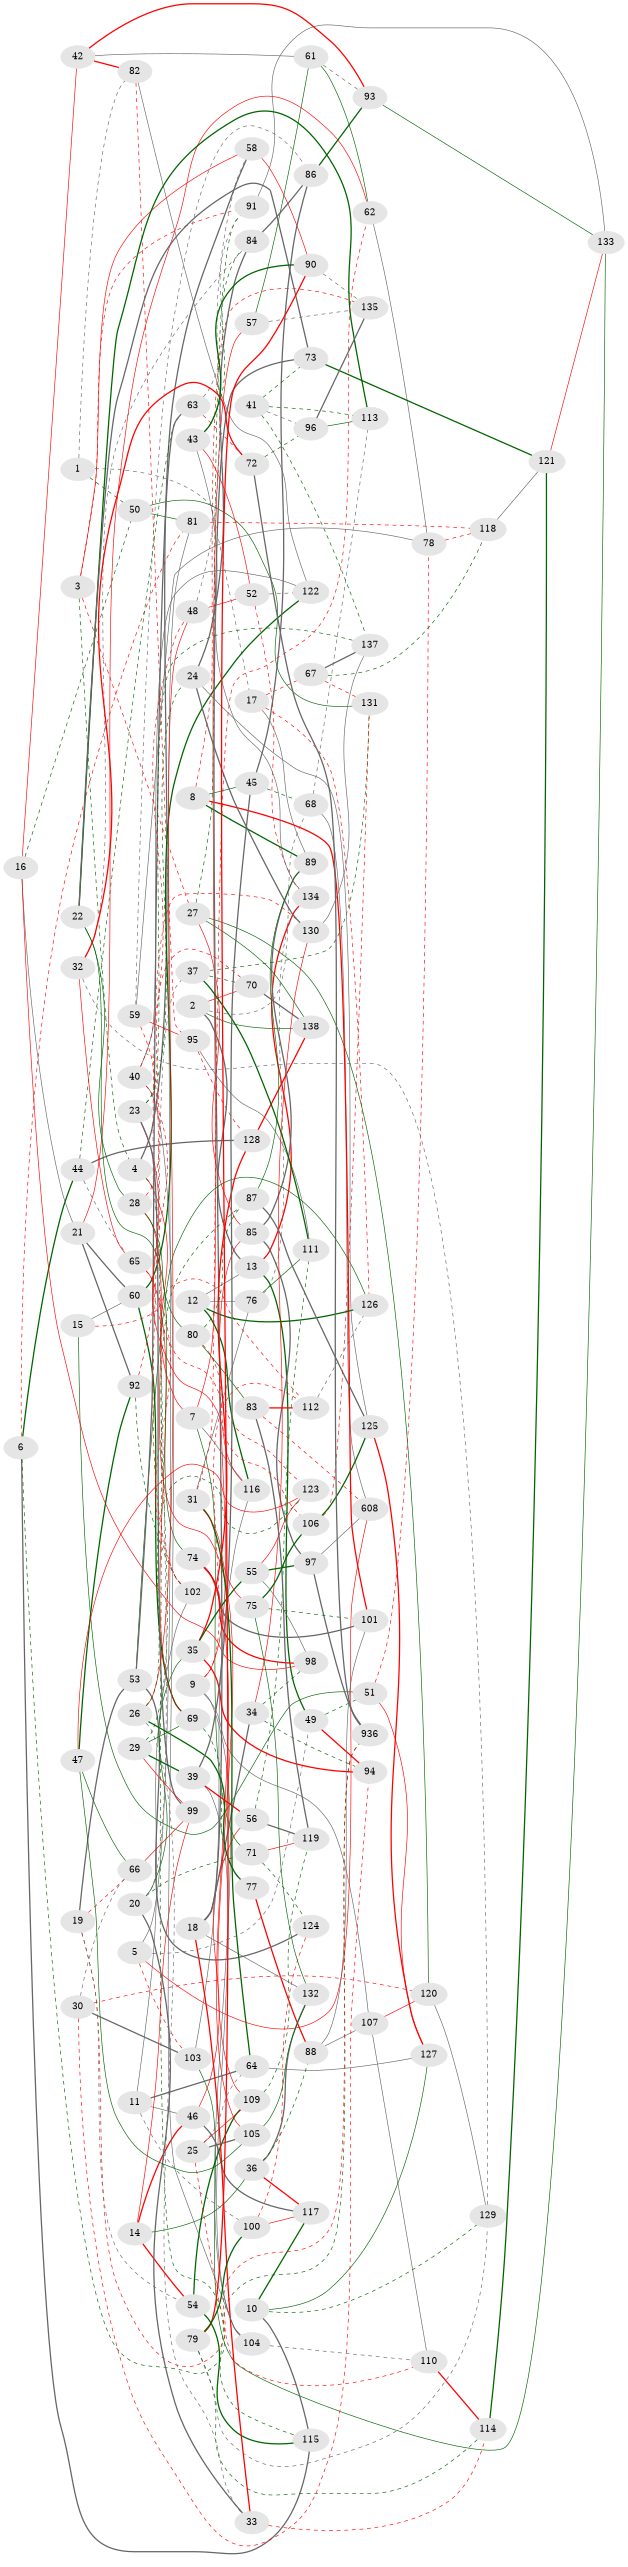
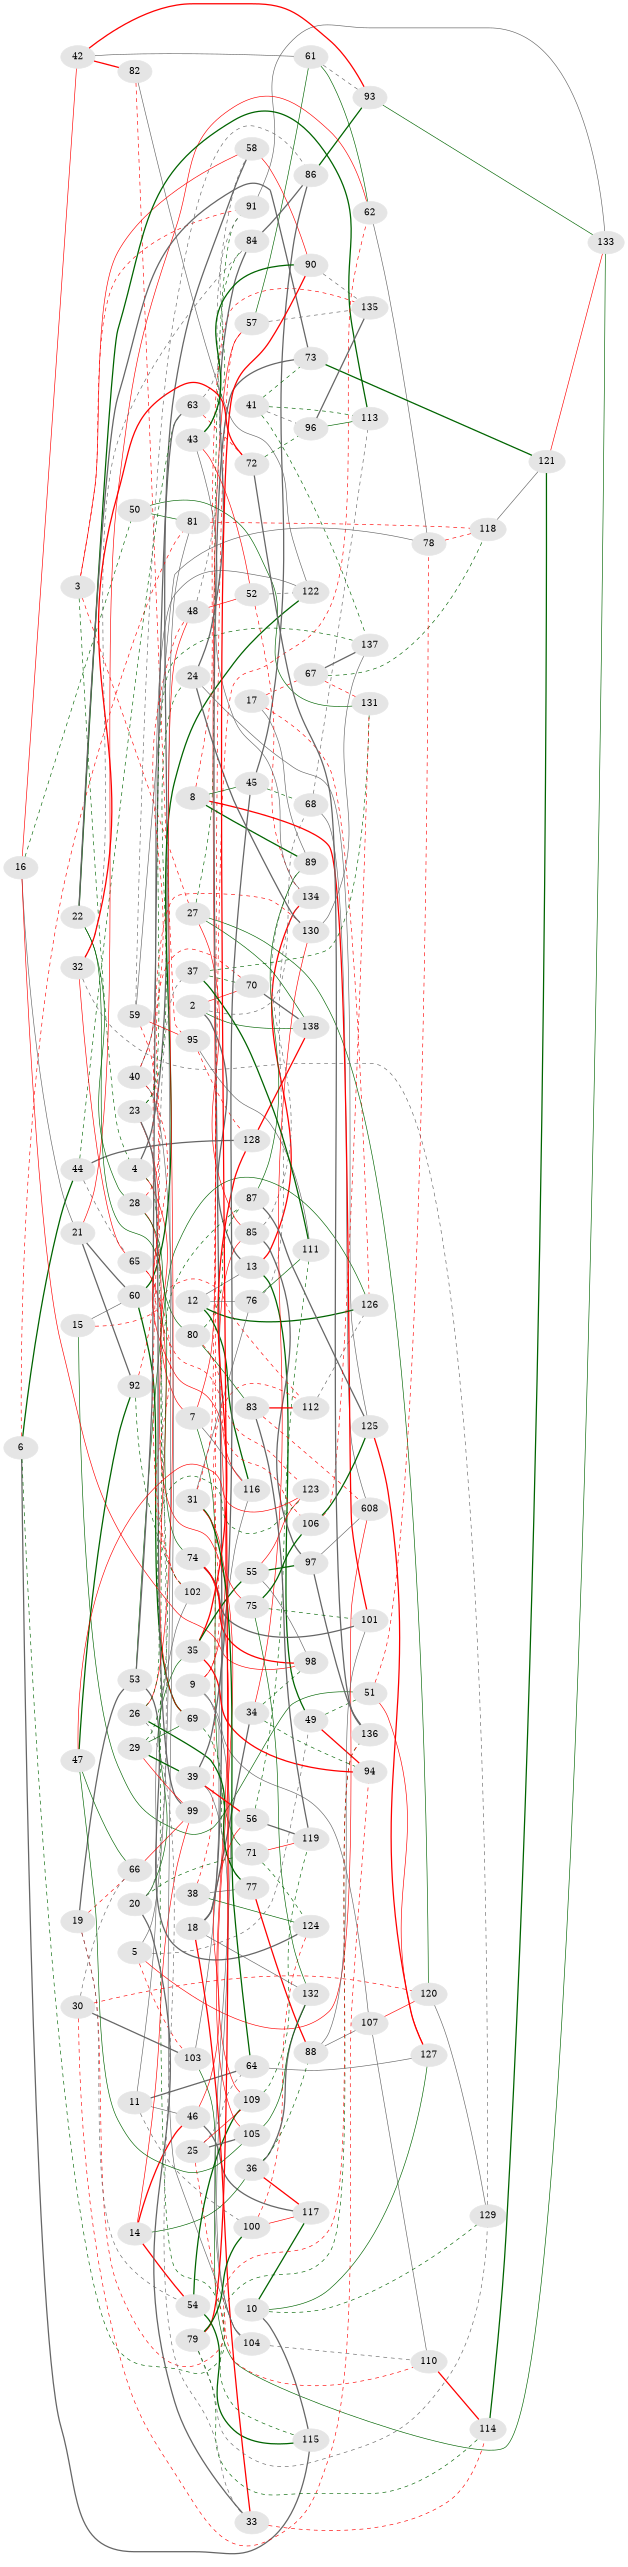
(78, 469) -> none
(289, 1093) -> (289, 1093)
(370, 1735) -> (370, 1735)
none -> (193, 1894)
